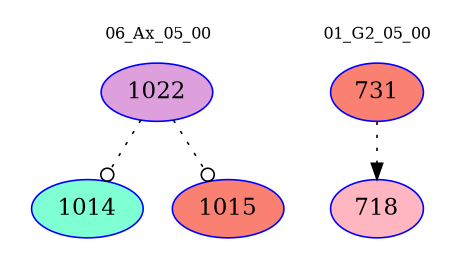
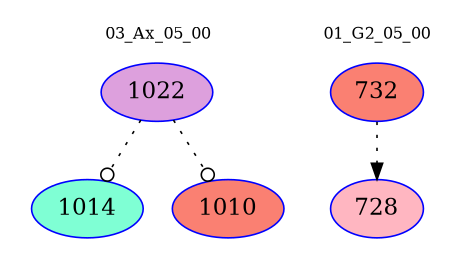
(159, 35) -> (159, 35)
(377, 92) -> (377, 92)
(228, 209) -> (228, 209)
(377, 209) -> (377, 209)
